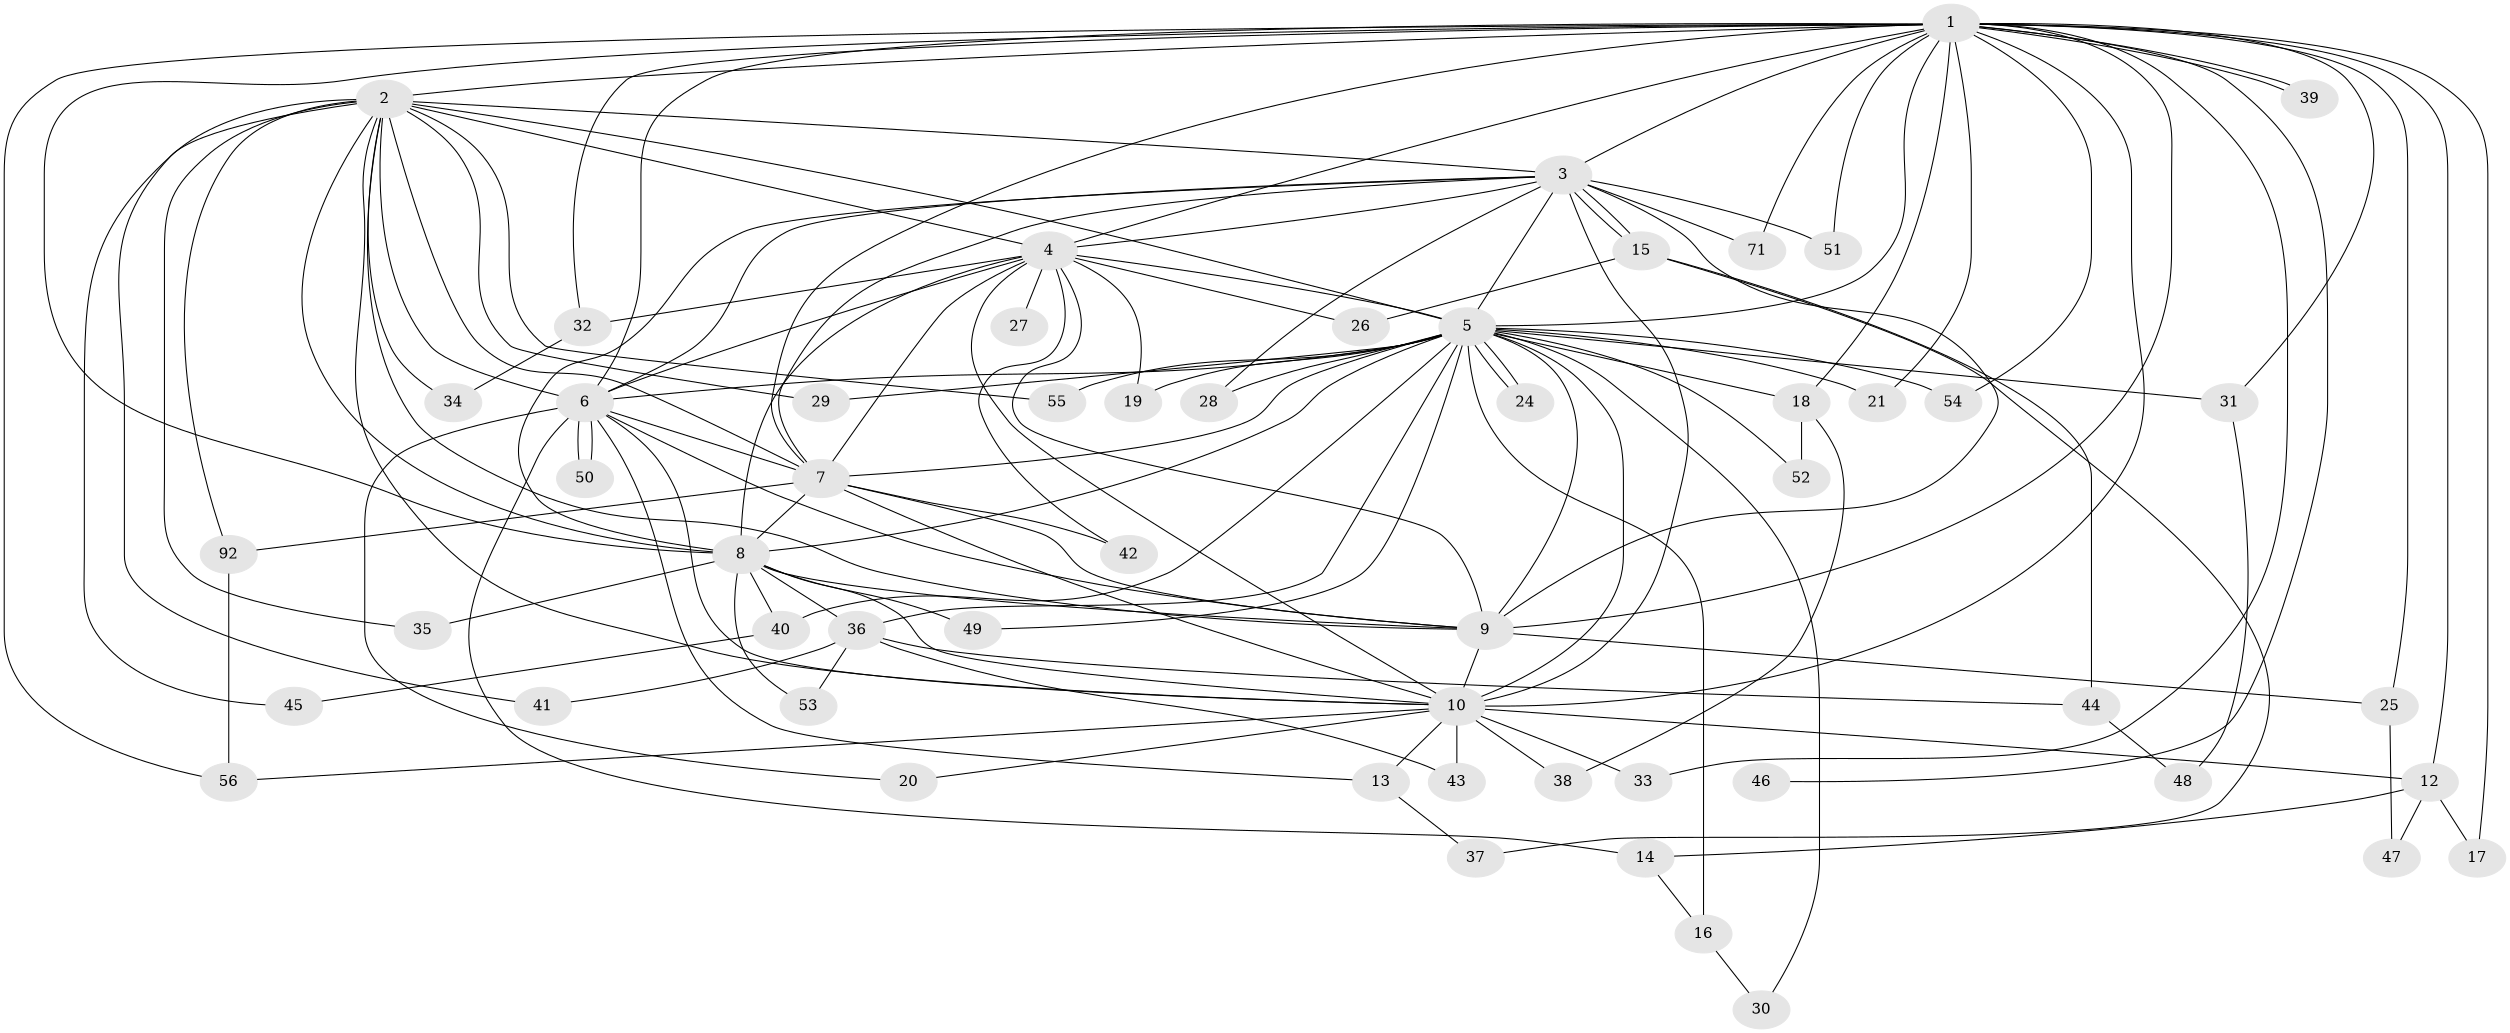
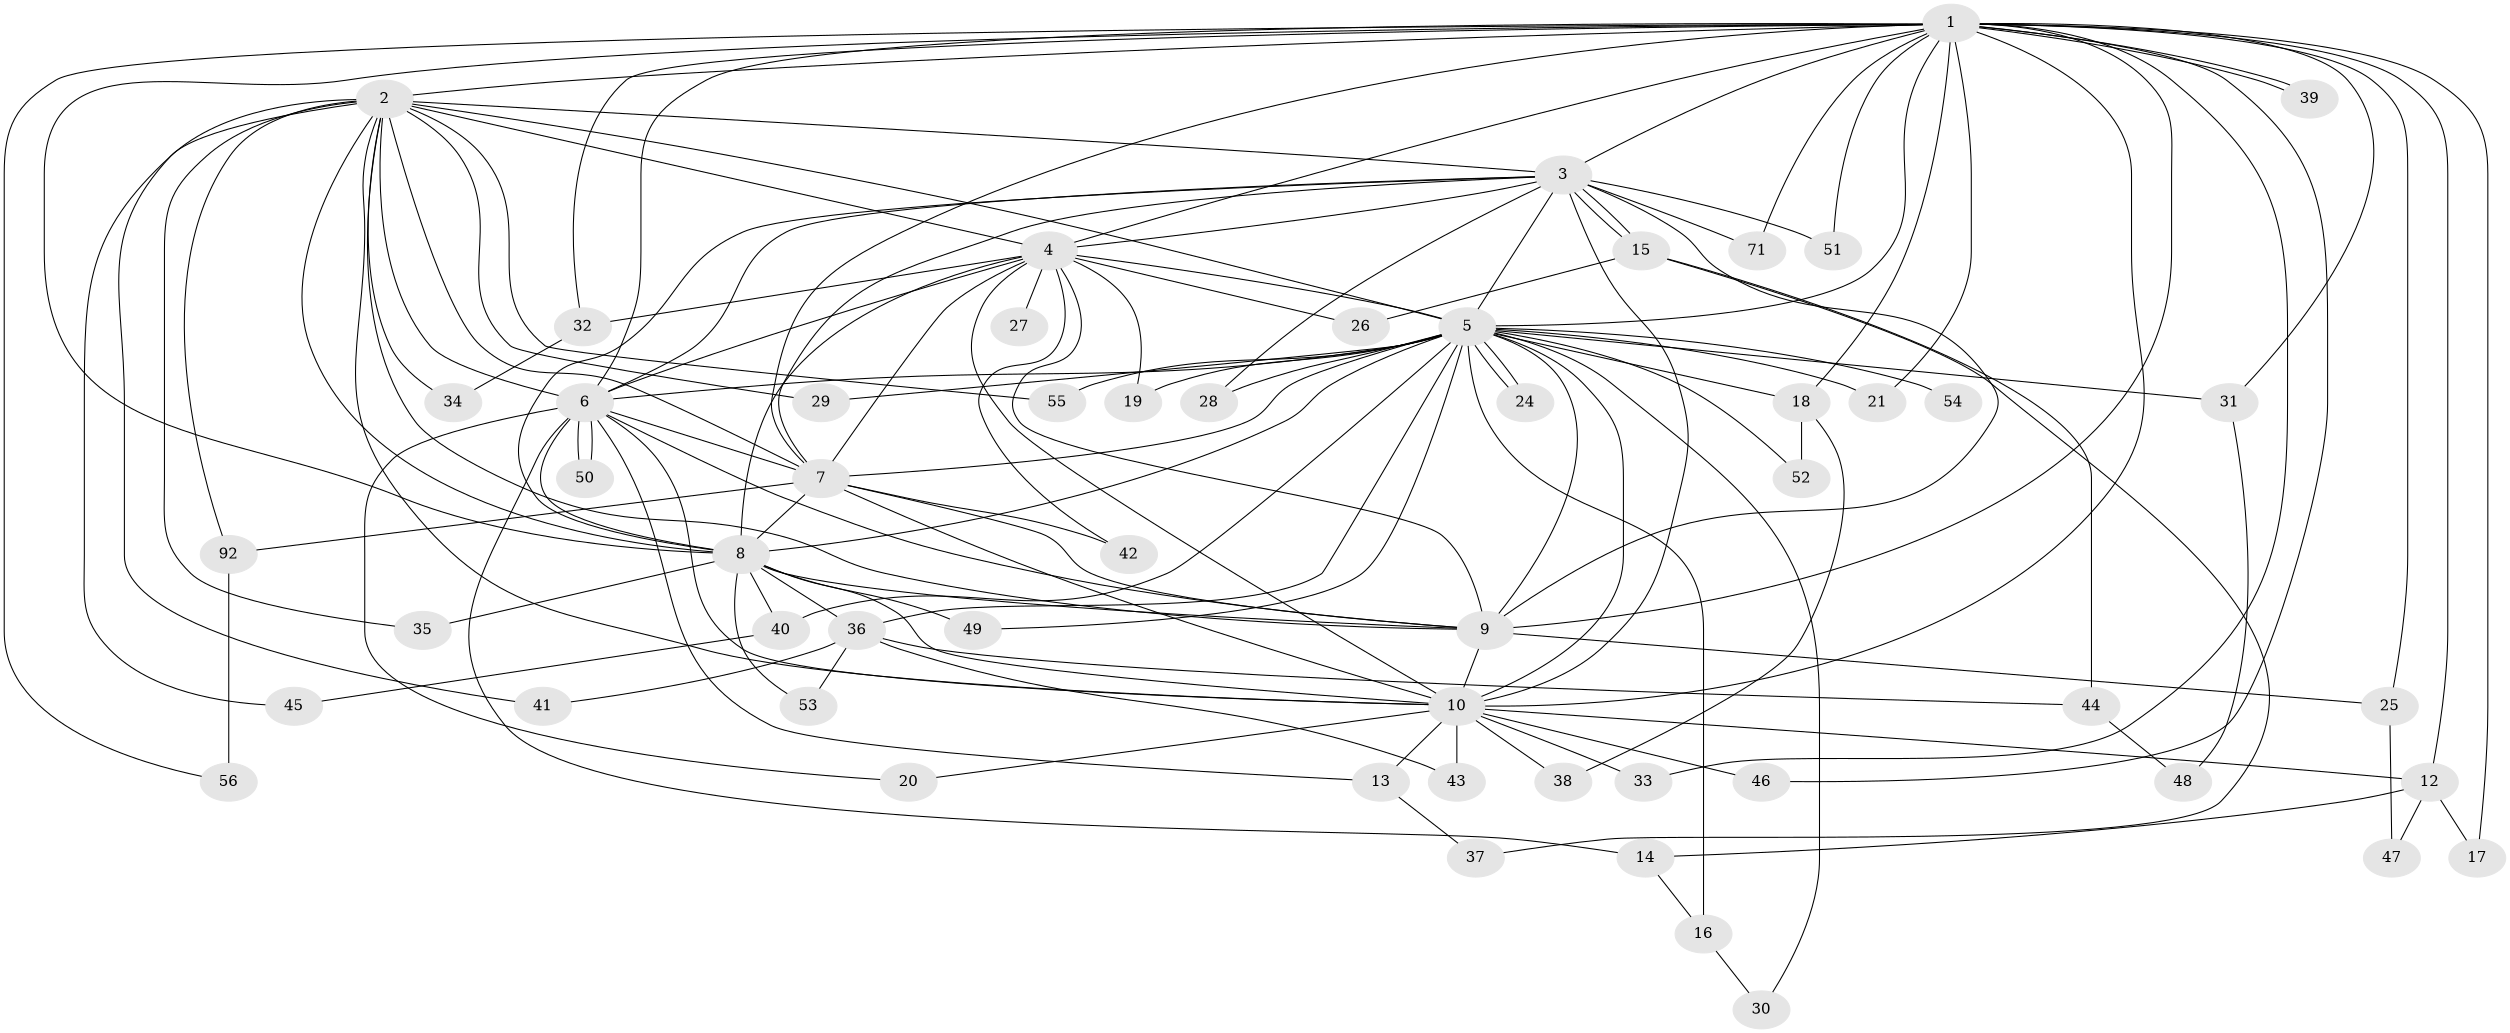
(2091, 212) -> none
none -> (541, 483)
(814, 746) -> (1609, 744)
